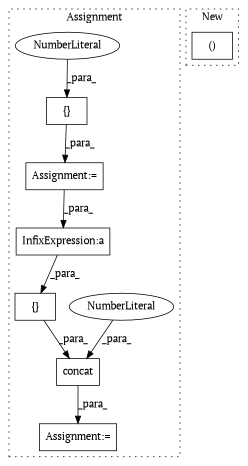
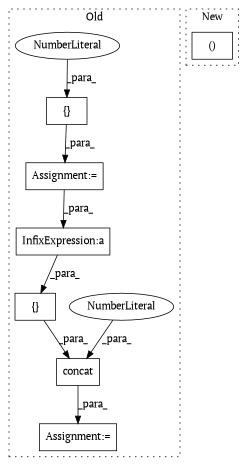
(94, 18) -> (94, 18)
